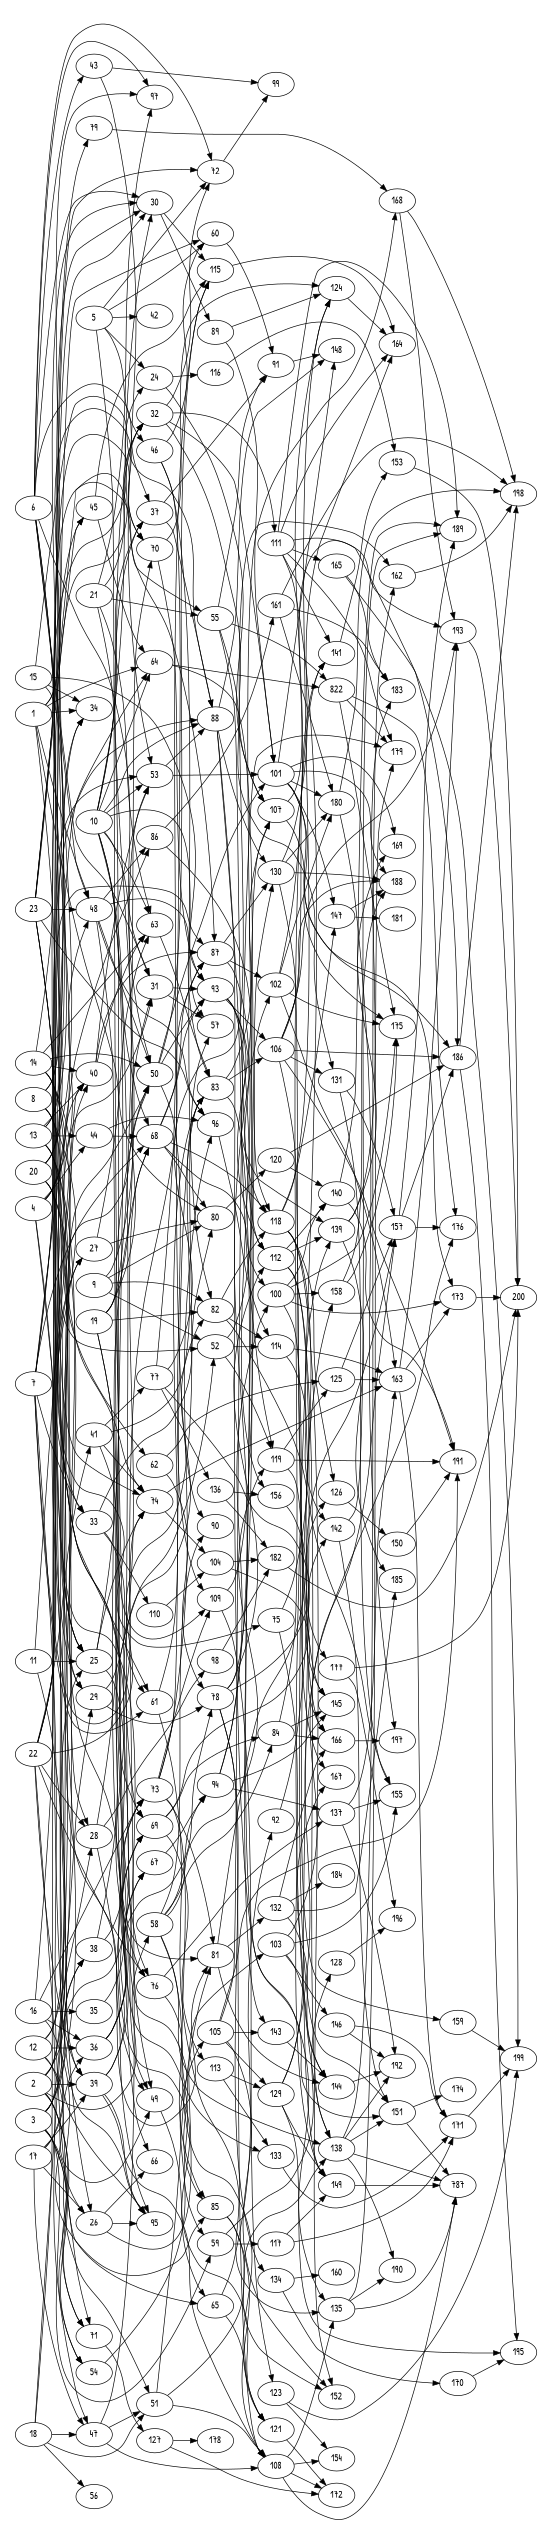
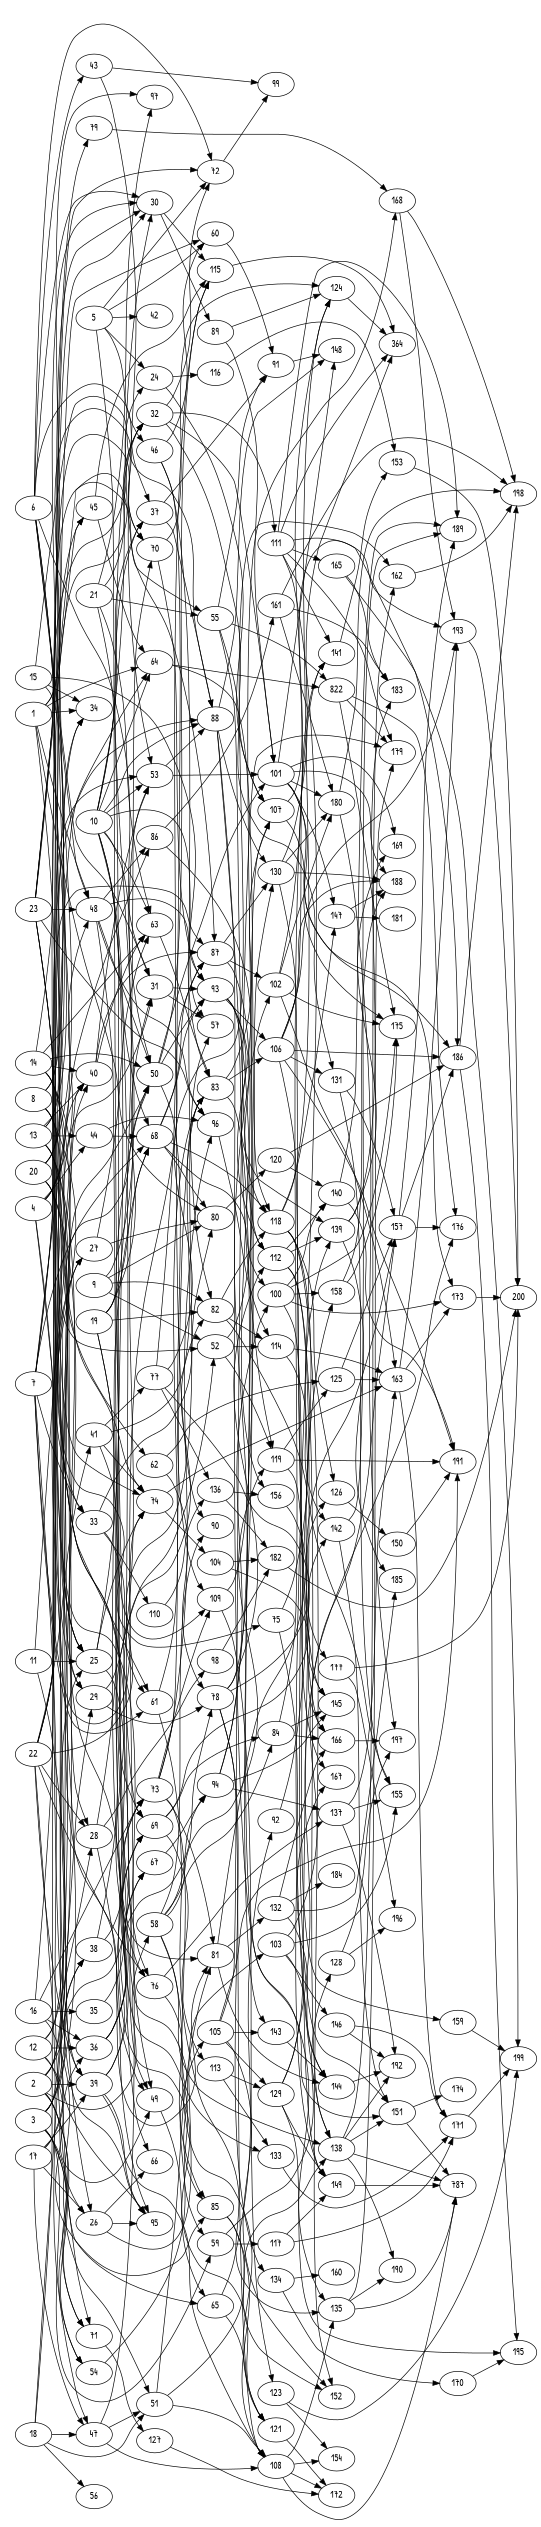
(45, 227) -> none
(397, 344) -> (397, 344)
(183, 1591) -> (182, 1566)
none -> (365, 1860)
(215, 2441) -> none
